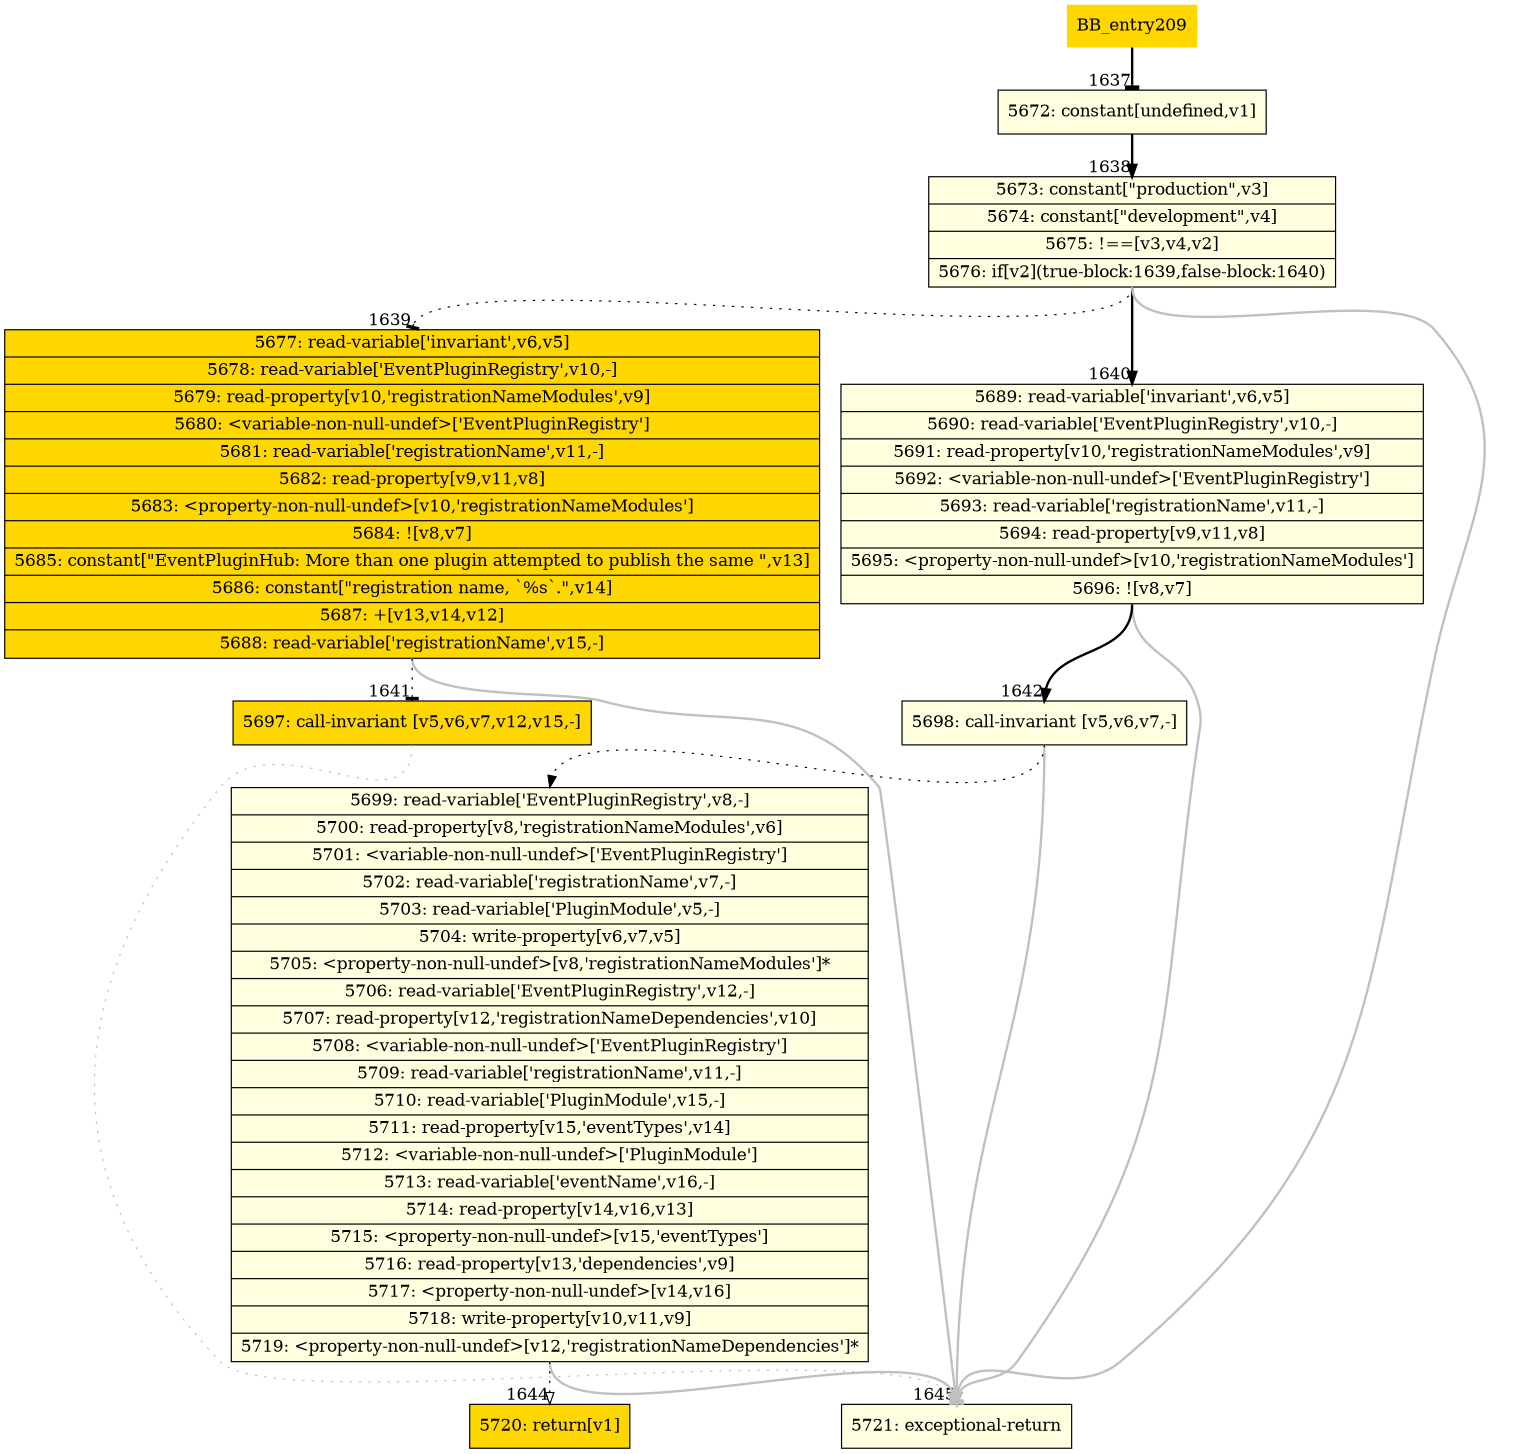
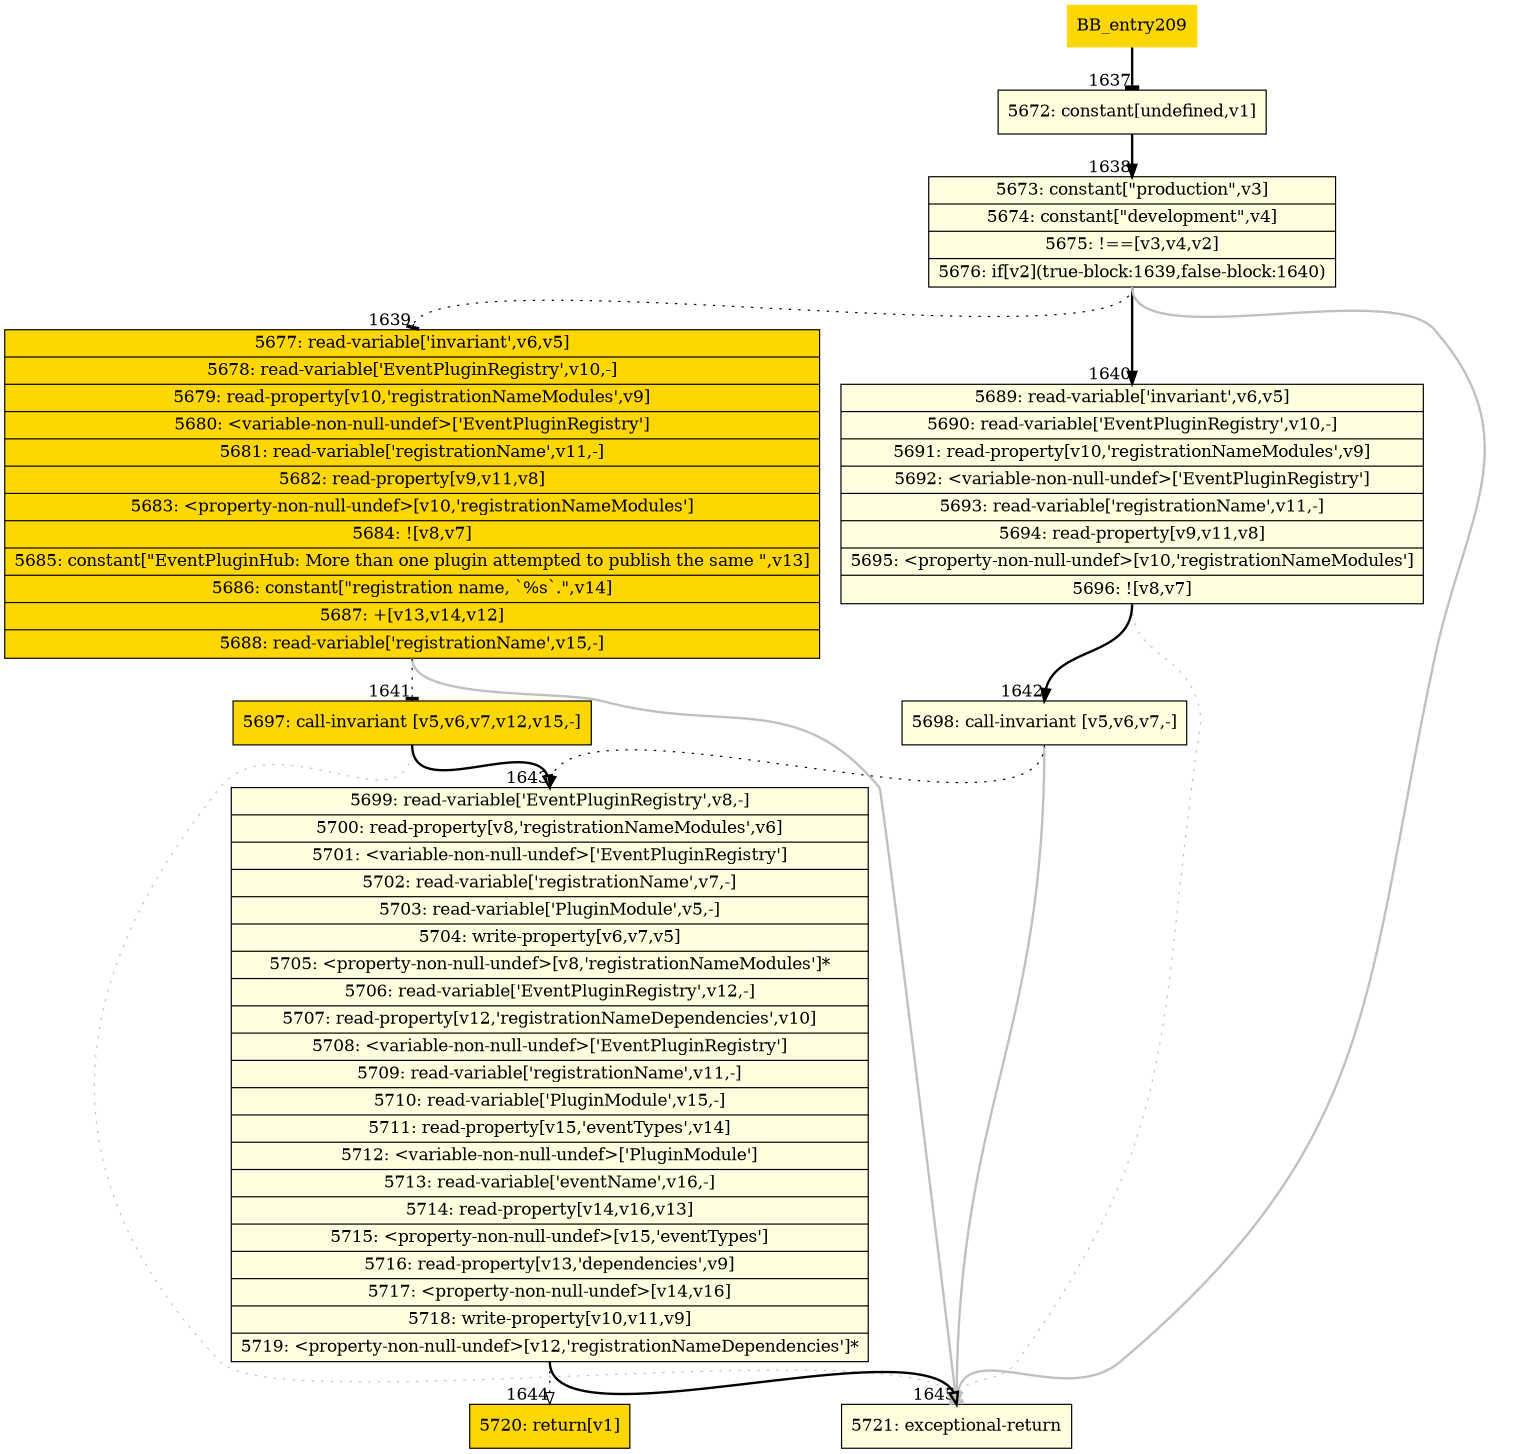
none -> (475, 767)
(1163, 1023) -> (1163, 1023)
(748, 1384) -> (748, 1384)
